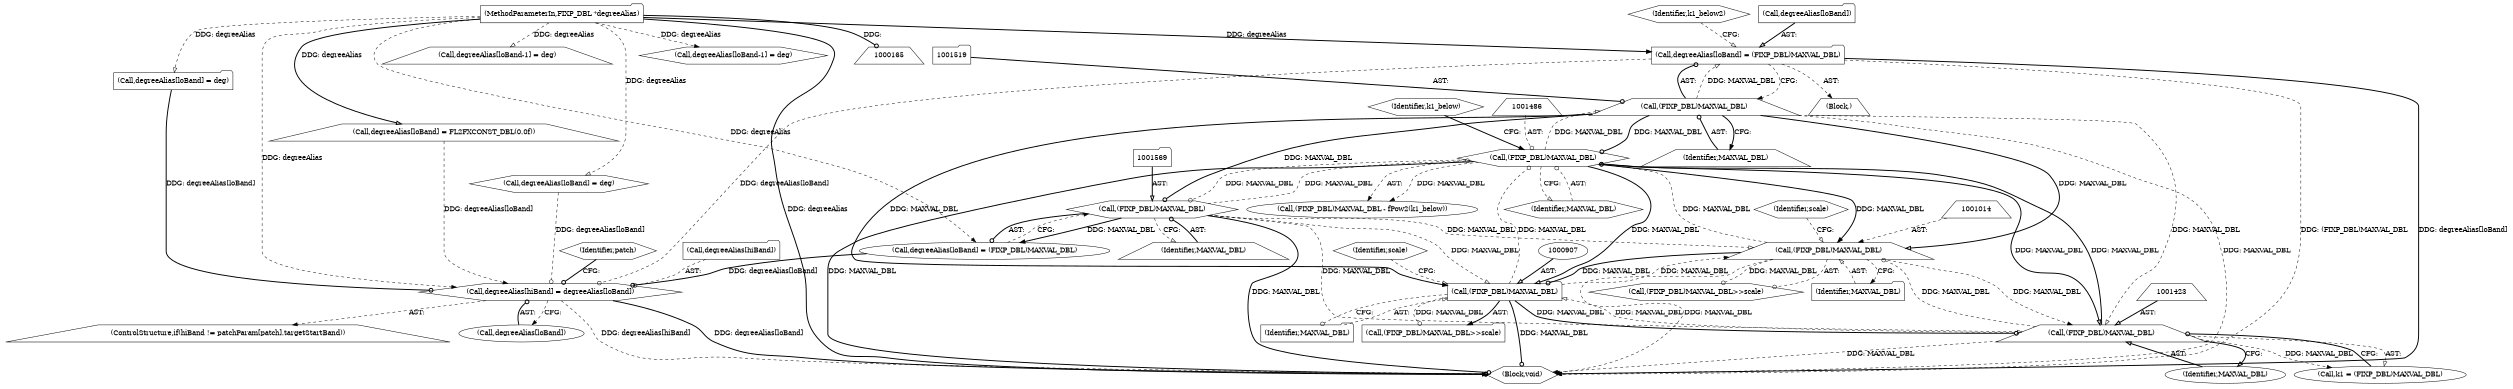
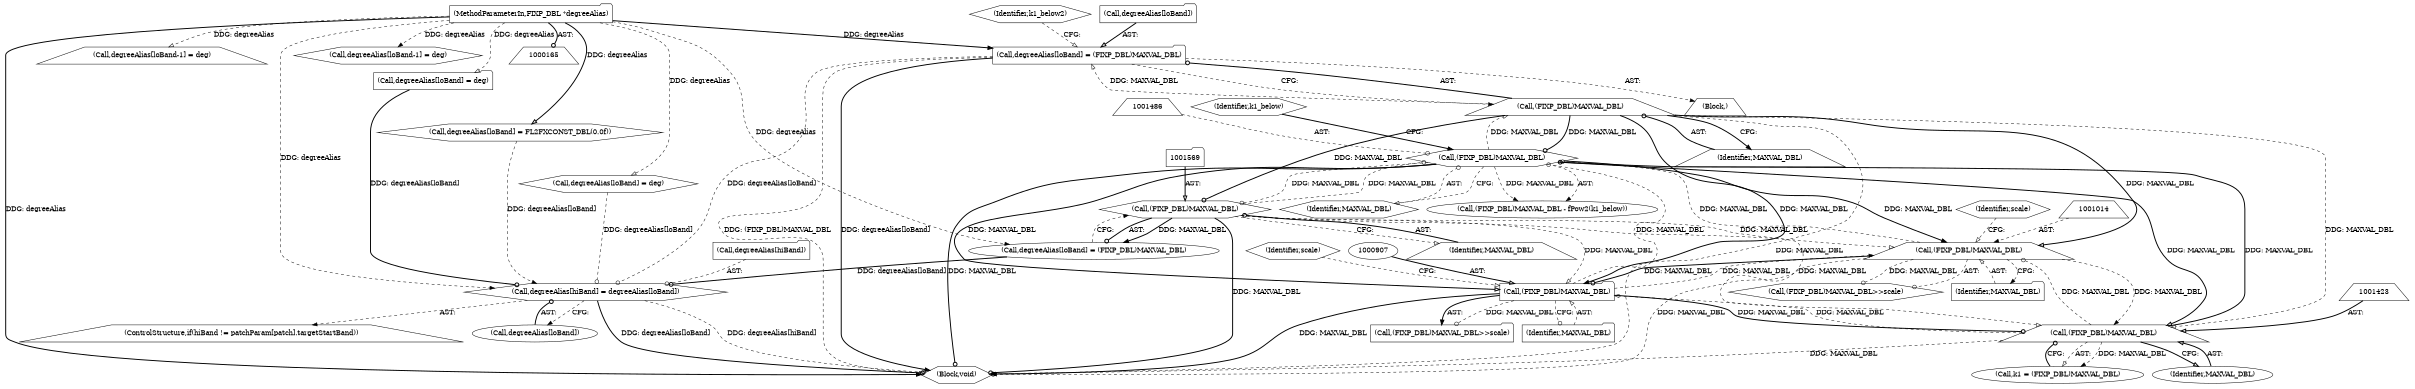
(874, 35) -> (567, 35)
(952, 56) -> none
(444, 133) -> (520, 133)
(608, 251) -> none
